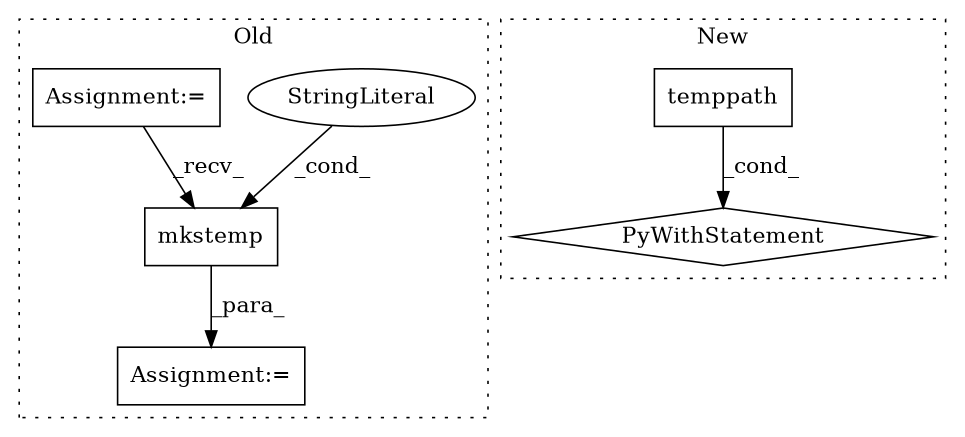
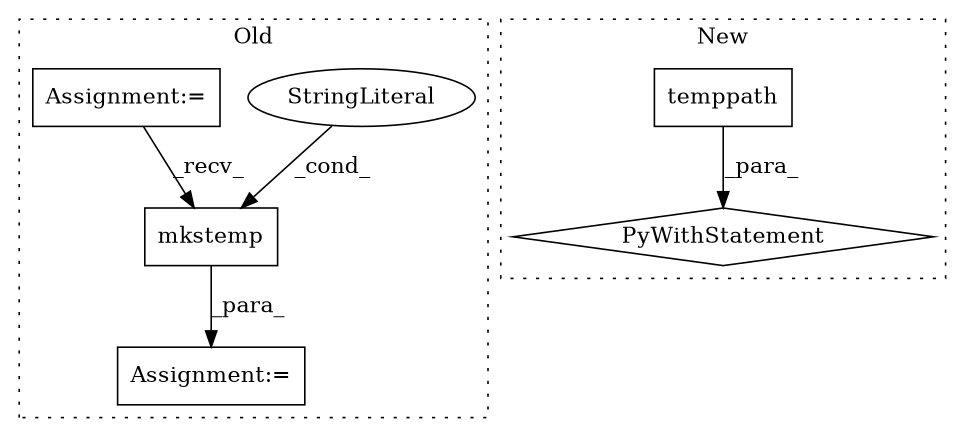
(762, 167) -> (762, 167)
